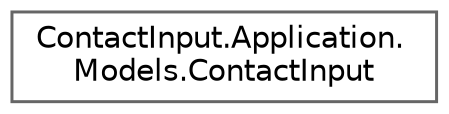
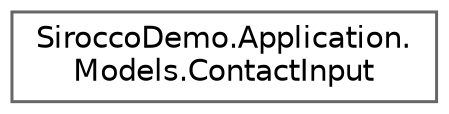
(224, 57) -> (224, 57)
